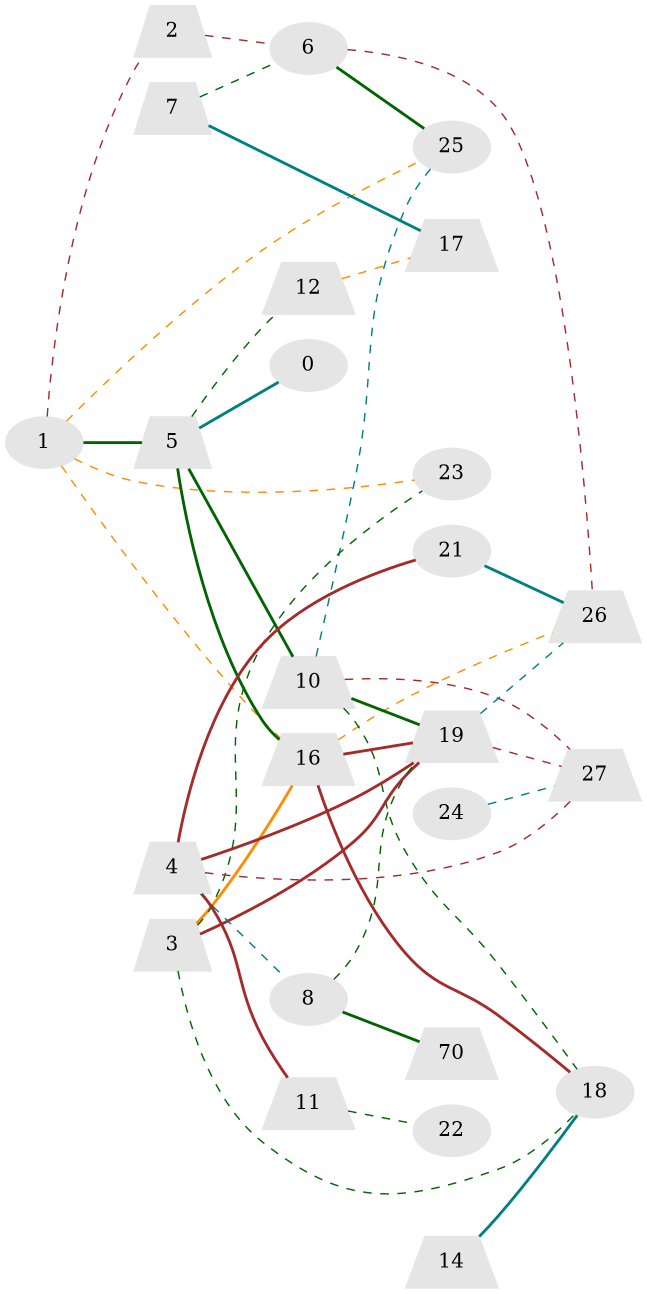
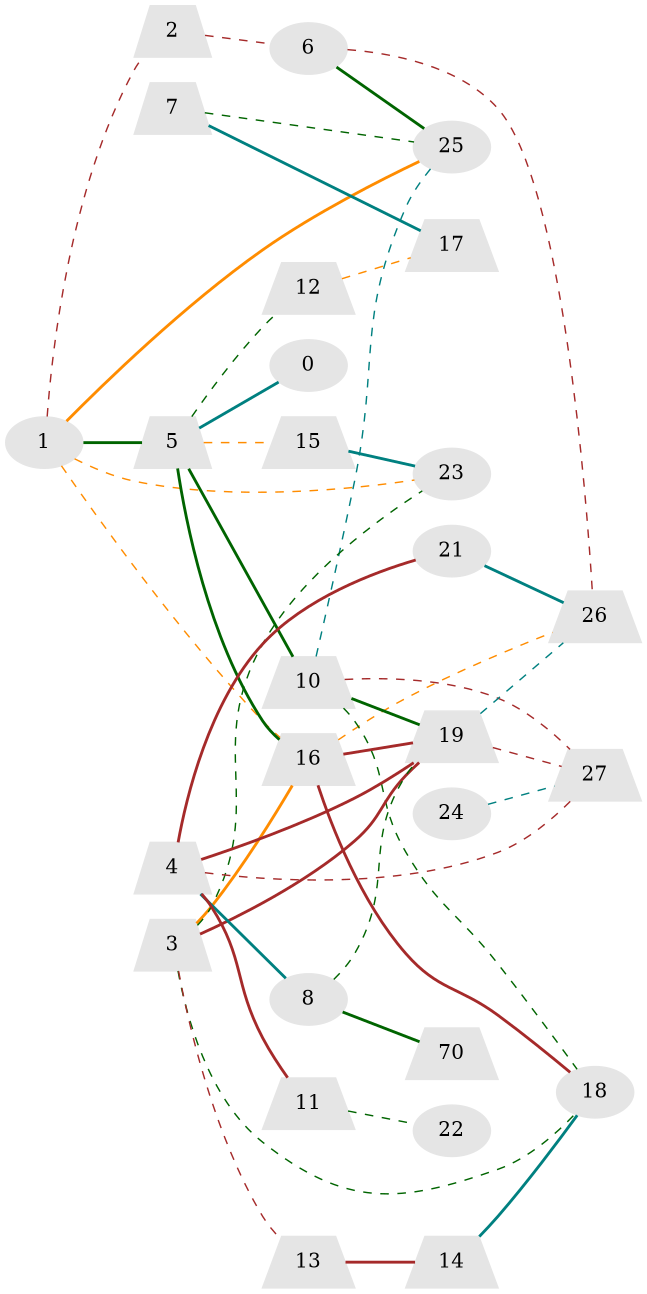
(238, 80) -> (309, 127)
(230, 274) -> (230, 274)
none -> (309, 443)
(243, 936) -> (243, 936)
none -> (309, 1262)
